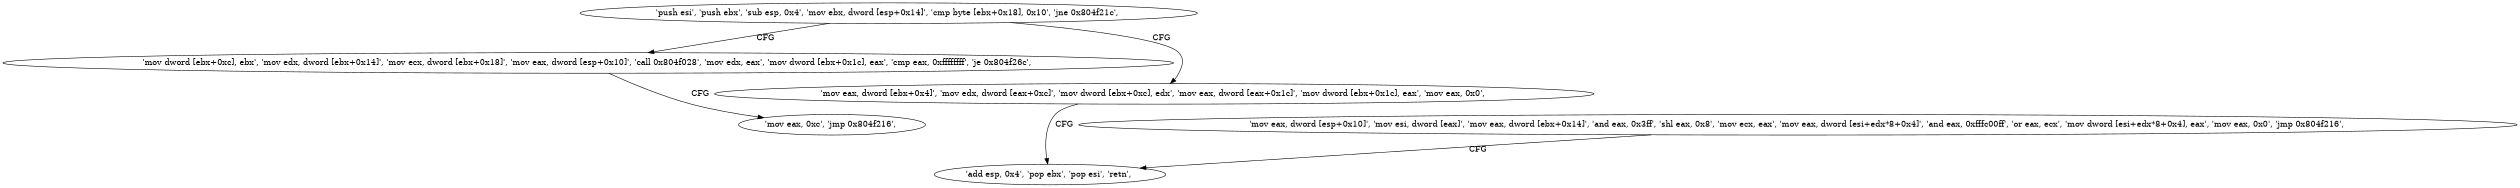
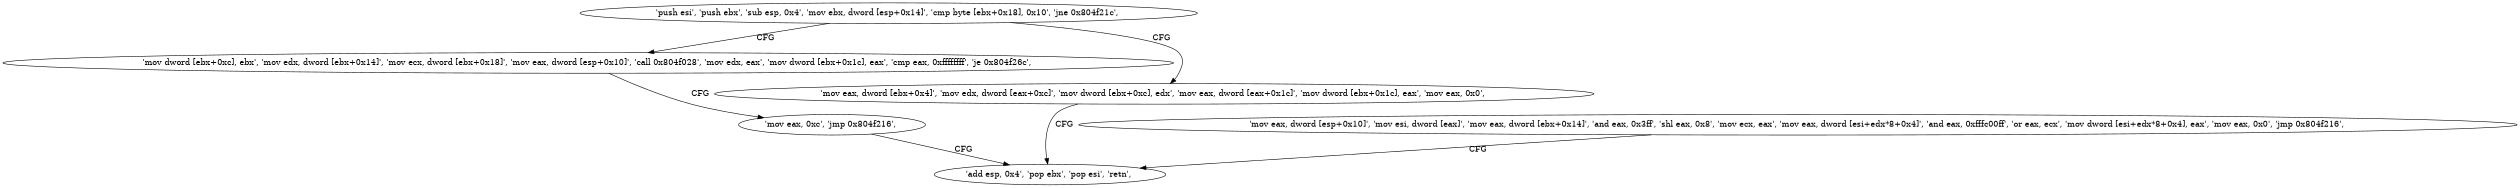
none -> (938, 149)
